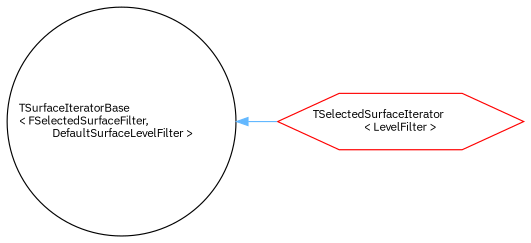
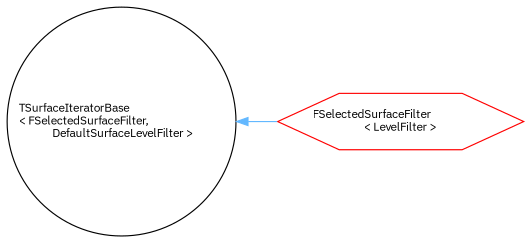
(401, 122) -> (401, 122)
